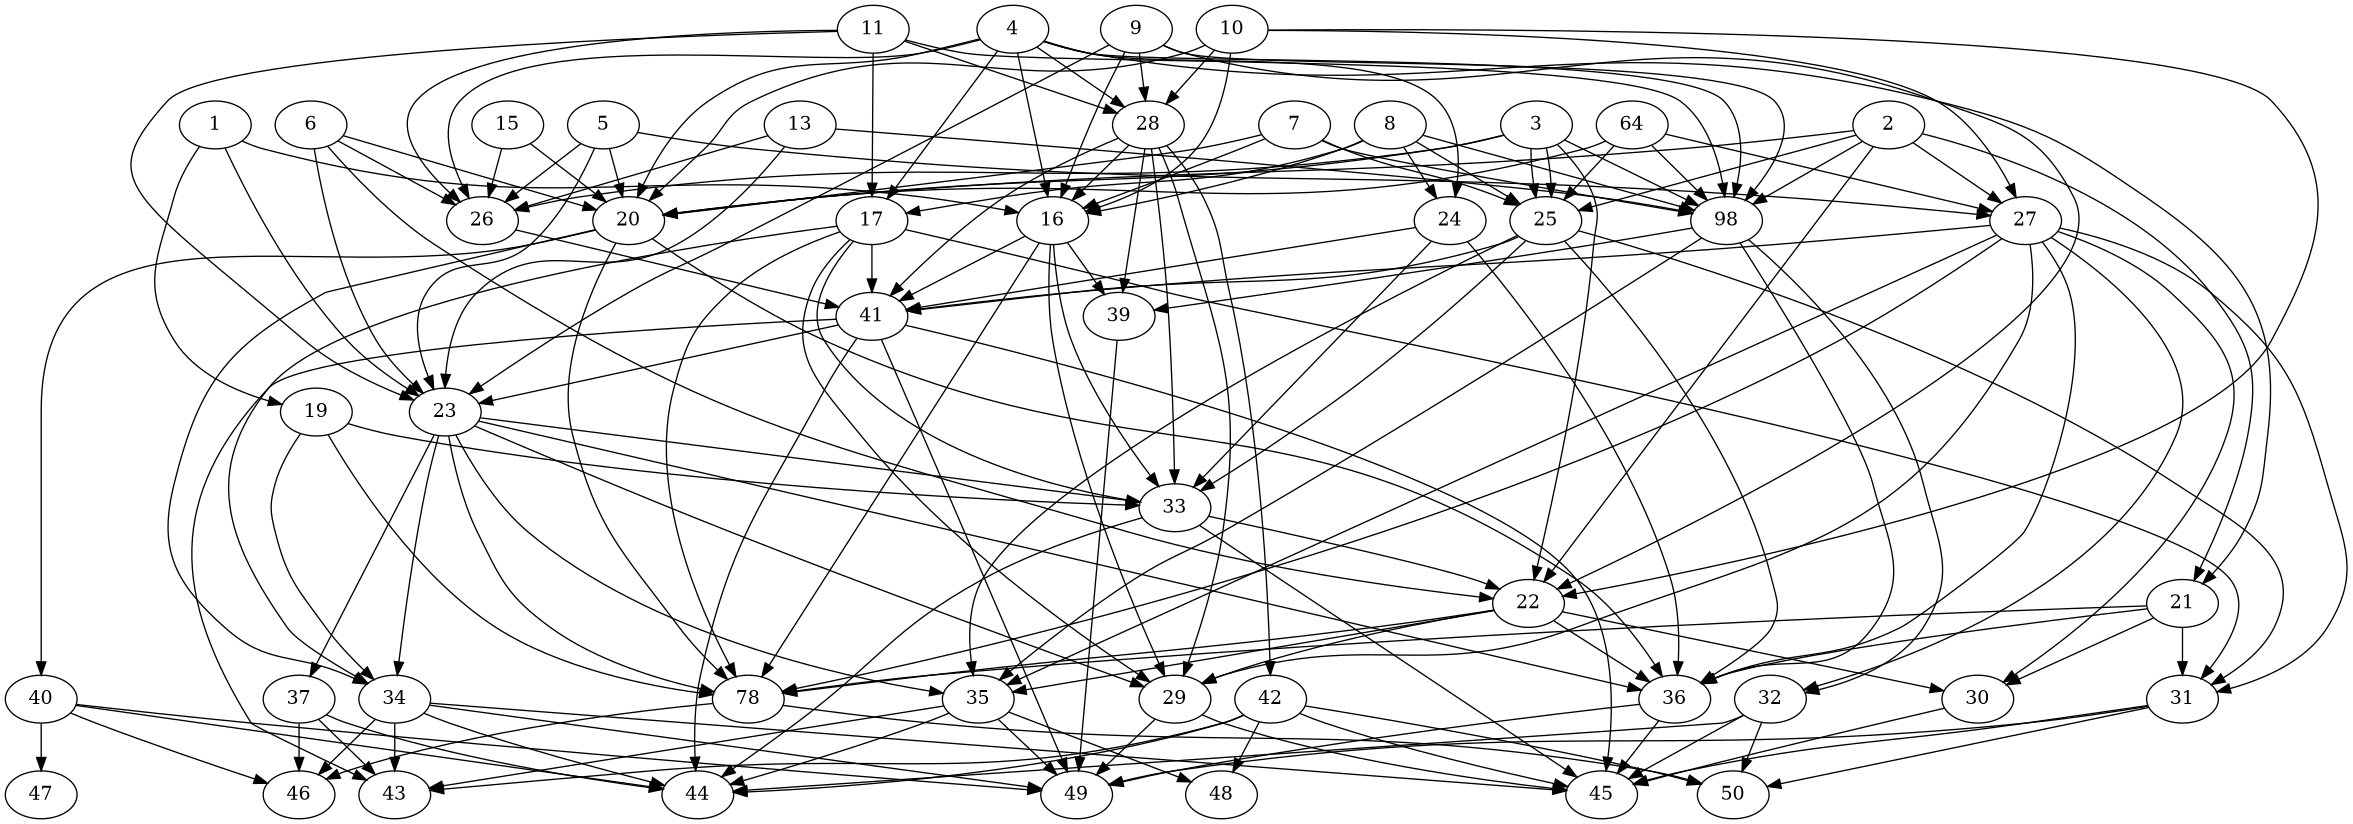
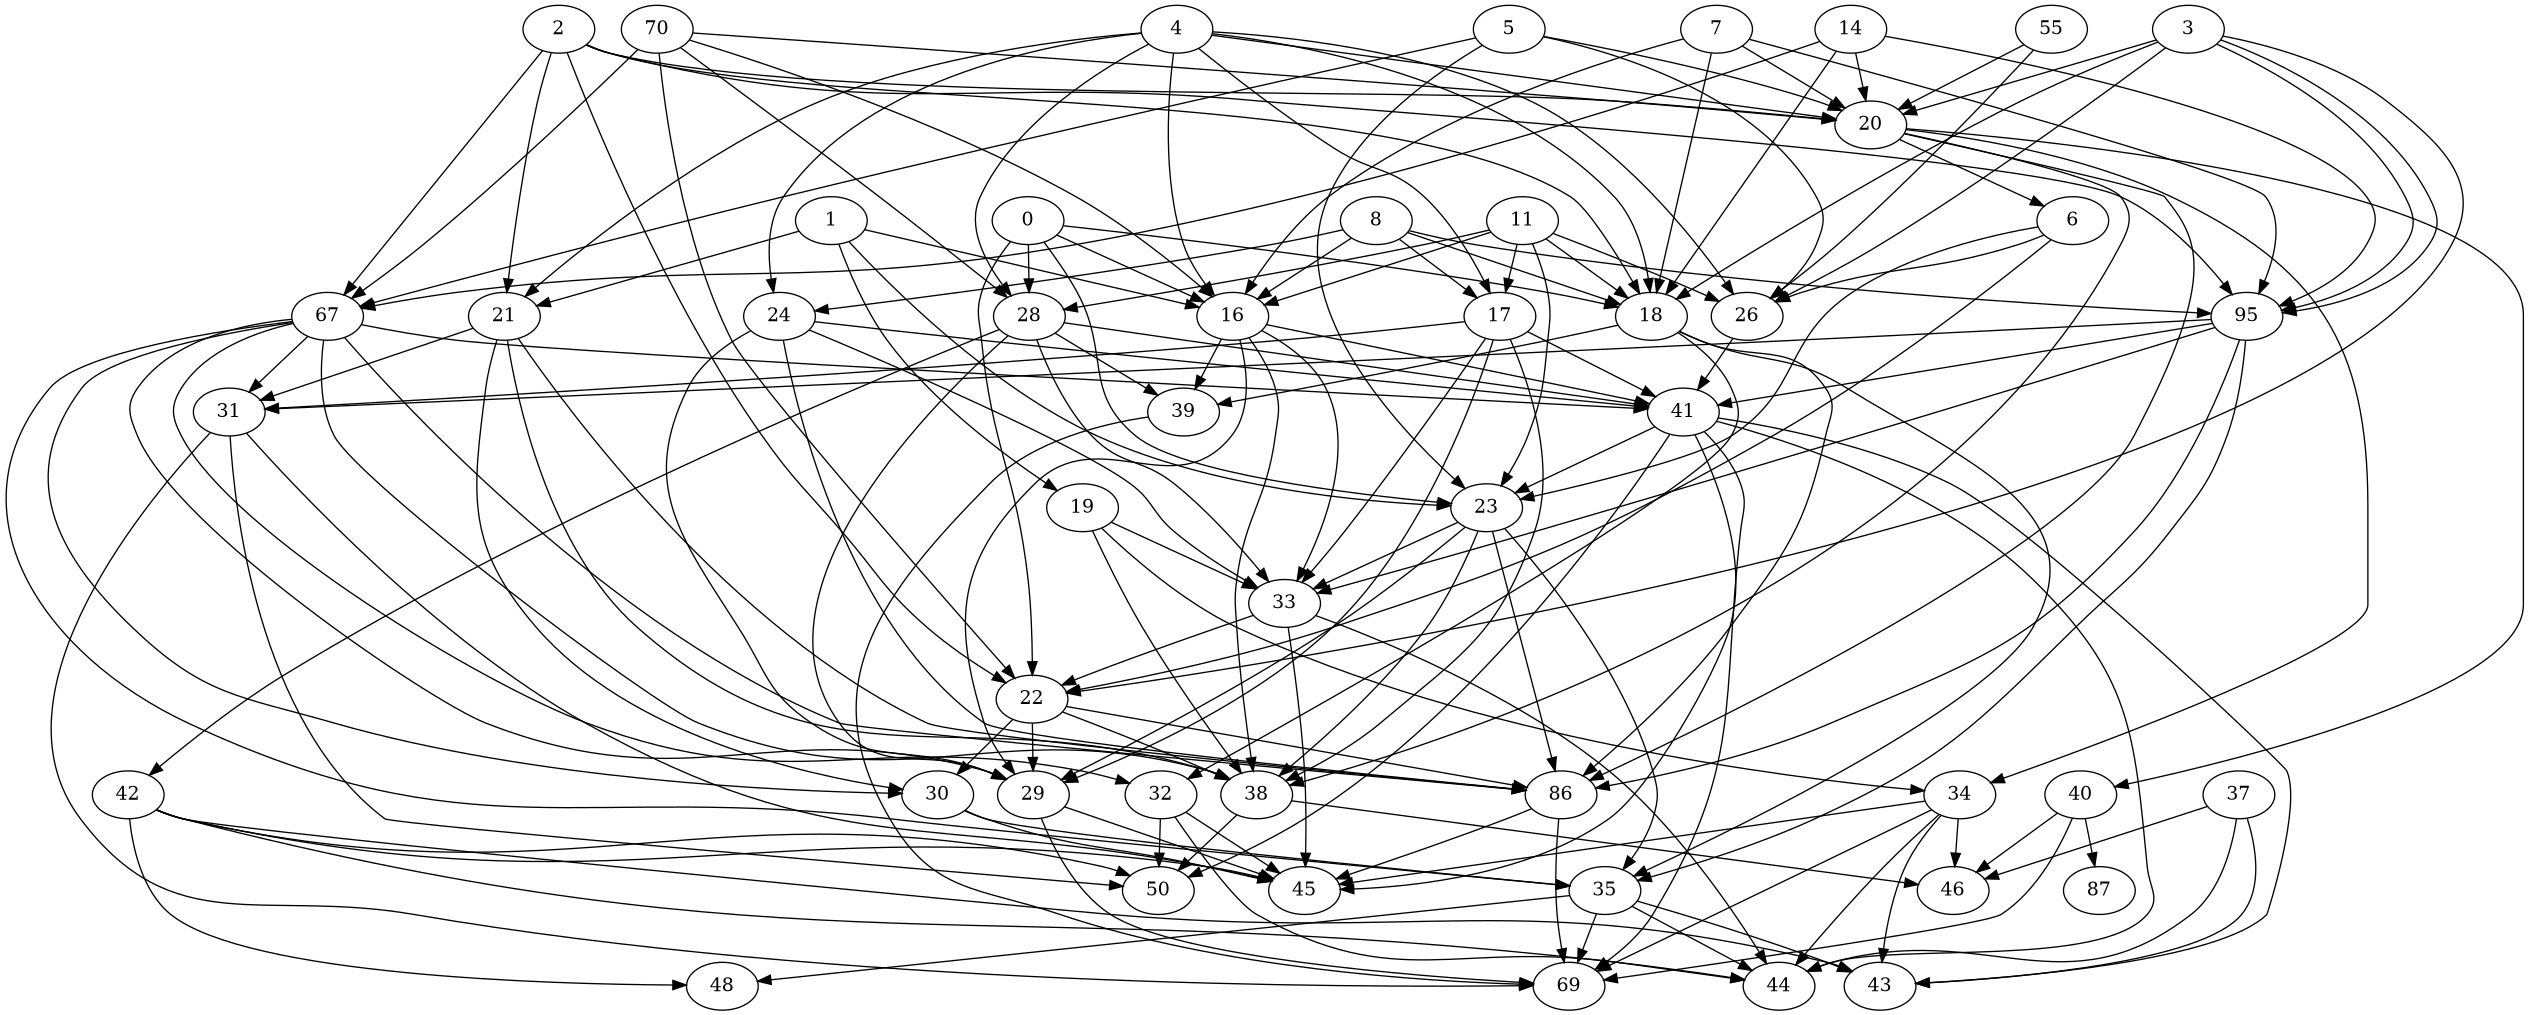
(1136, 29) -> (1028, 221)
(1232, 29) -> (657, 29)
(508, 125) -> (2052, 29)
(800, 125) -> none
(1632, 125) -> (1851, 29)
(1105, 168) -> (1405, 260)
(469, 173) -> (1992, 182)
(1546, 221) -> (2247, 316)
(1727, 221) -> (1651, 316)
(2026, 221) -> (328, 316)
none -> (674, 267)
(398, 318) -> none
(416, 543) -> none
(375, 550) -> none
none -> (729, 613)
(1178, 664) -> (1259, 855)
none -> (1477, 675)
(748, 699) -> (1257, 795)
(1675, 699) -> (1561, 795)
(363, 746) -> none
(41, 795) -> (2099, 891)
(1077, 795) -> (1569, 986)
